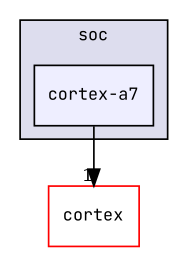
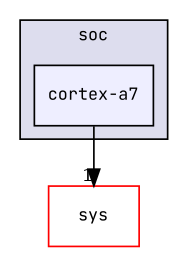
(94, 216) -> (94, 216)
